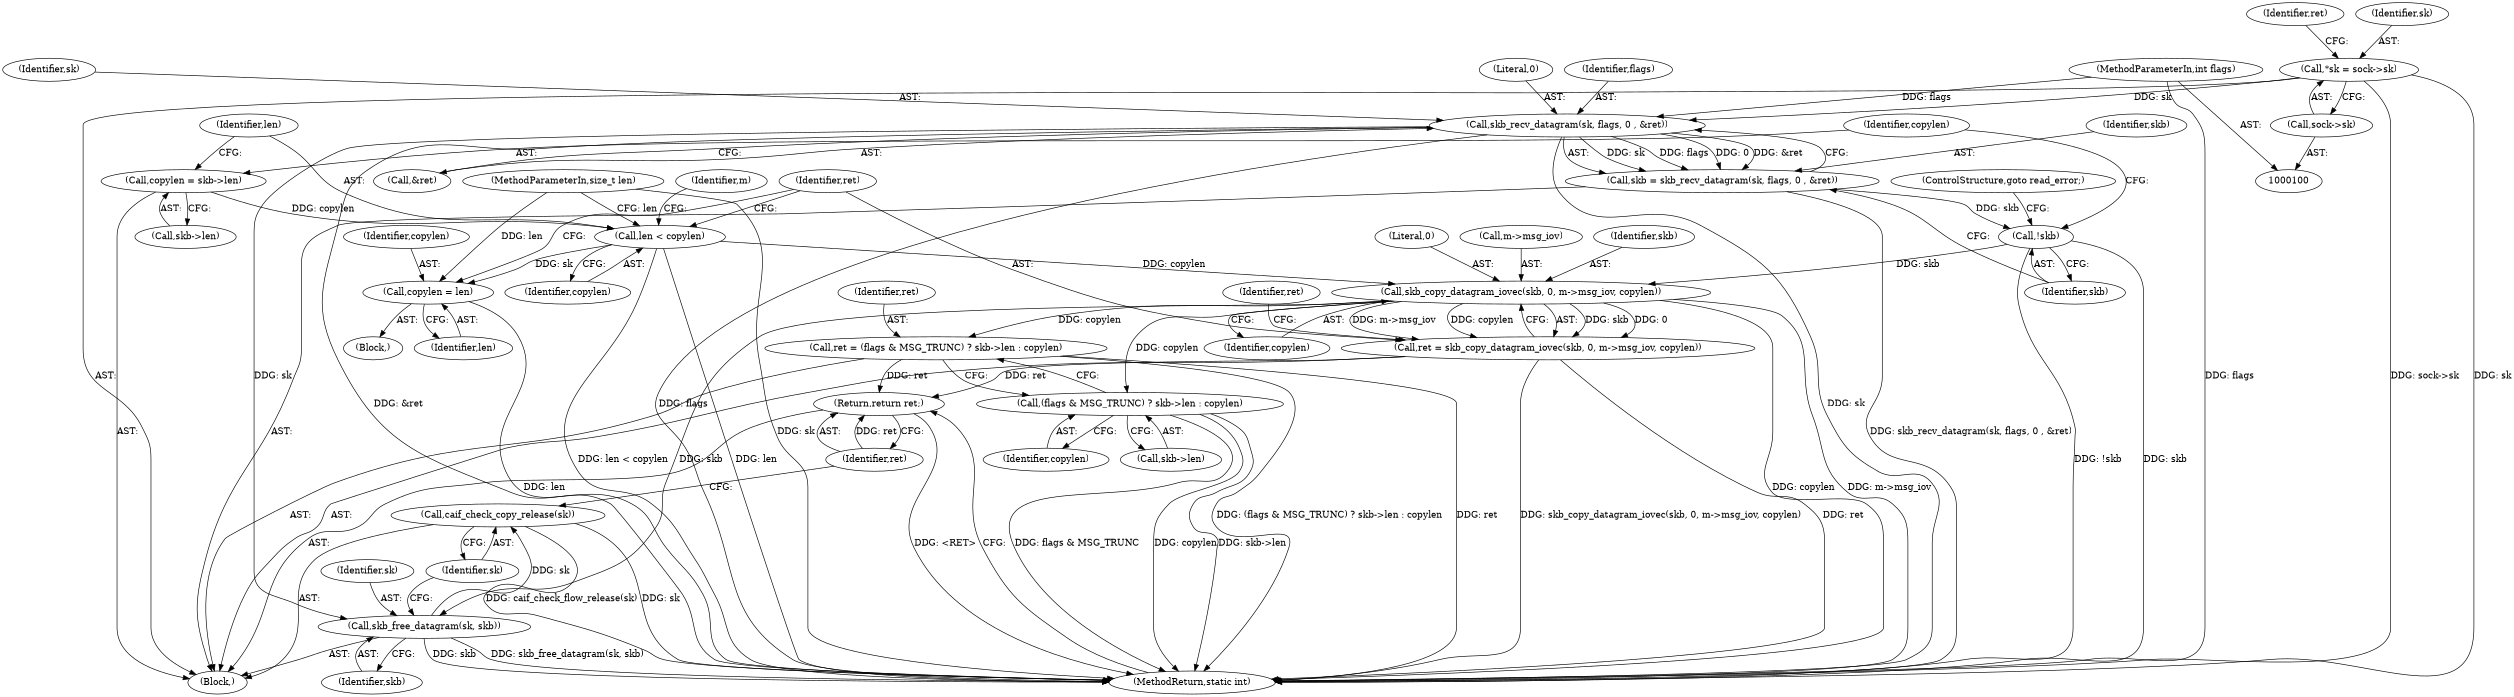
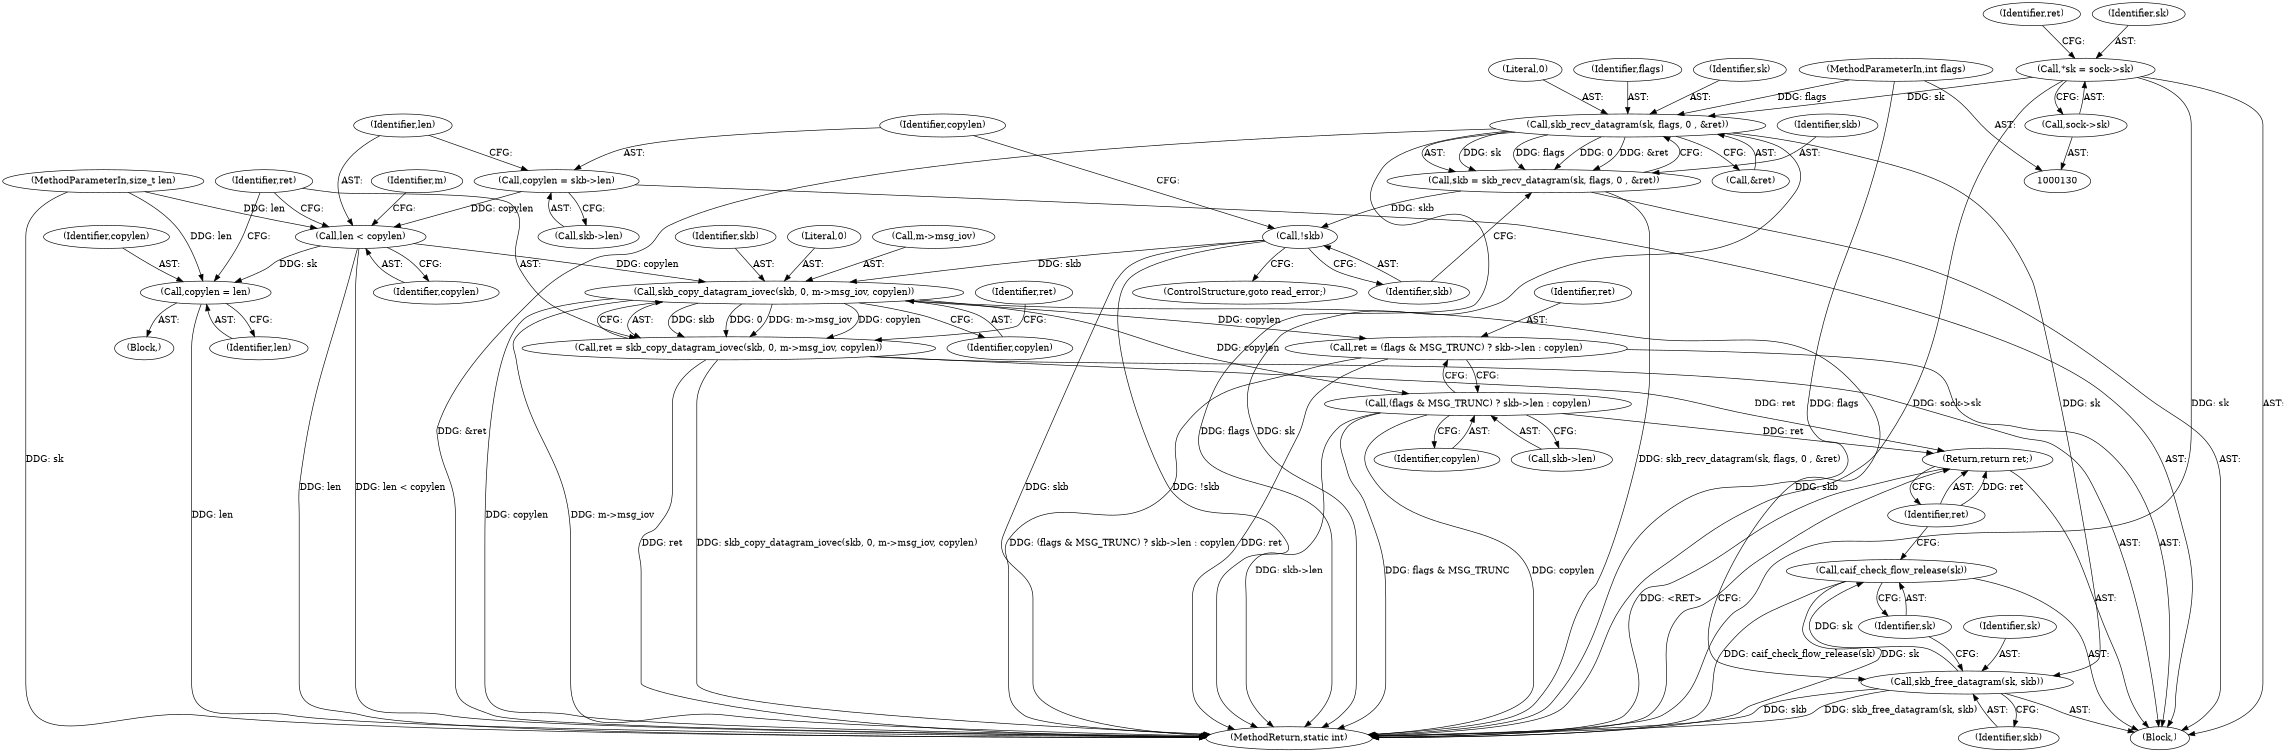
(2289, 181) -> (2057, 181)
(2023, 205) -> (1270, 261)
(637, 209) -> (264, 209)
(888, 370) -> (1745, 433)
(498, 515) -> (1892, 571)
